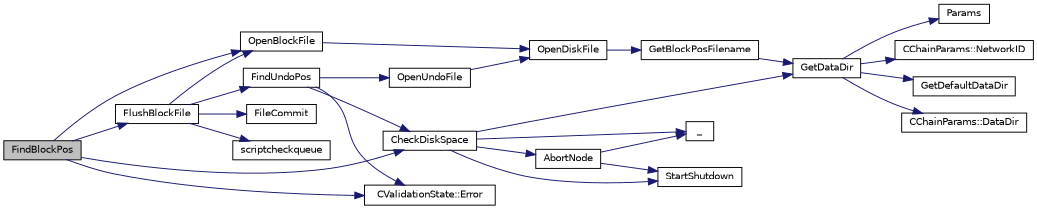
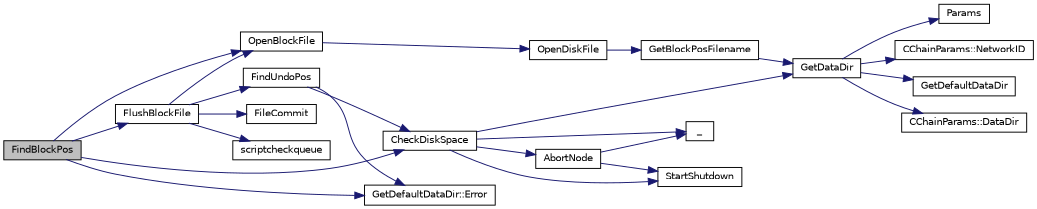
(430, 78) -> none
(430, 195) -> (430, 195)
